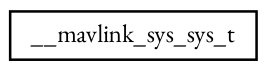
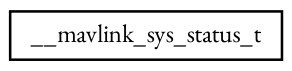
(133, 36) -> (146, 36)
